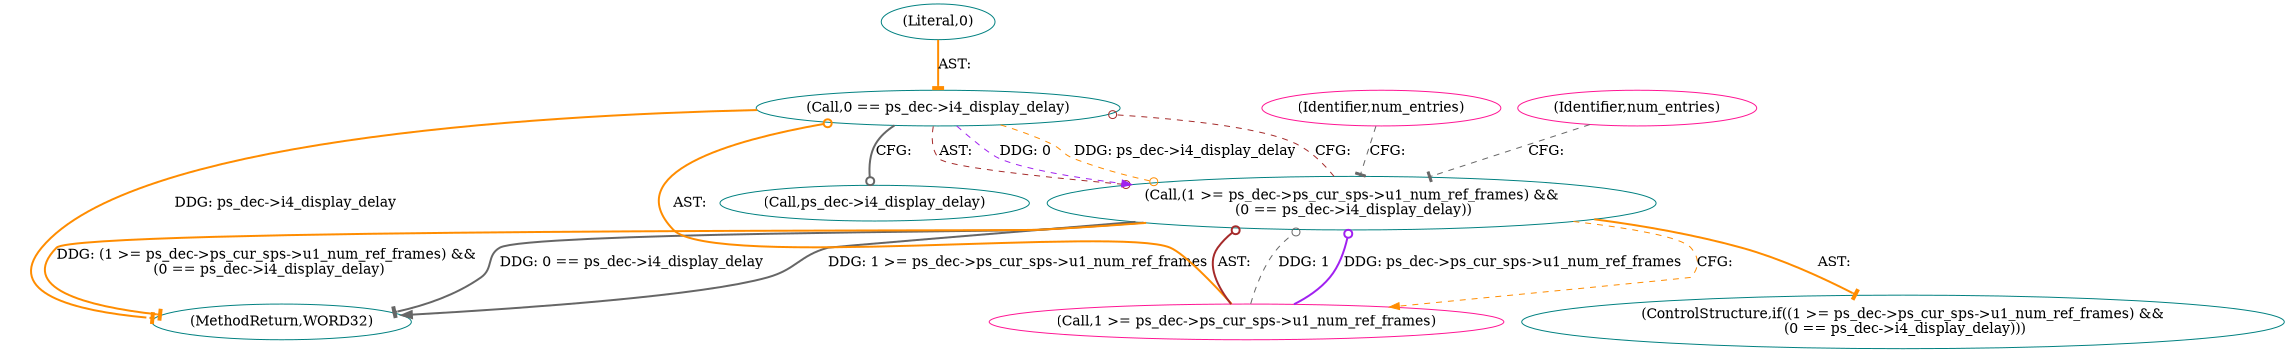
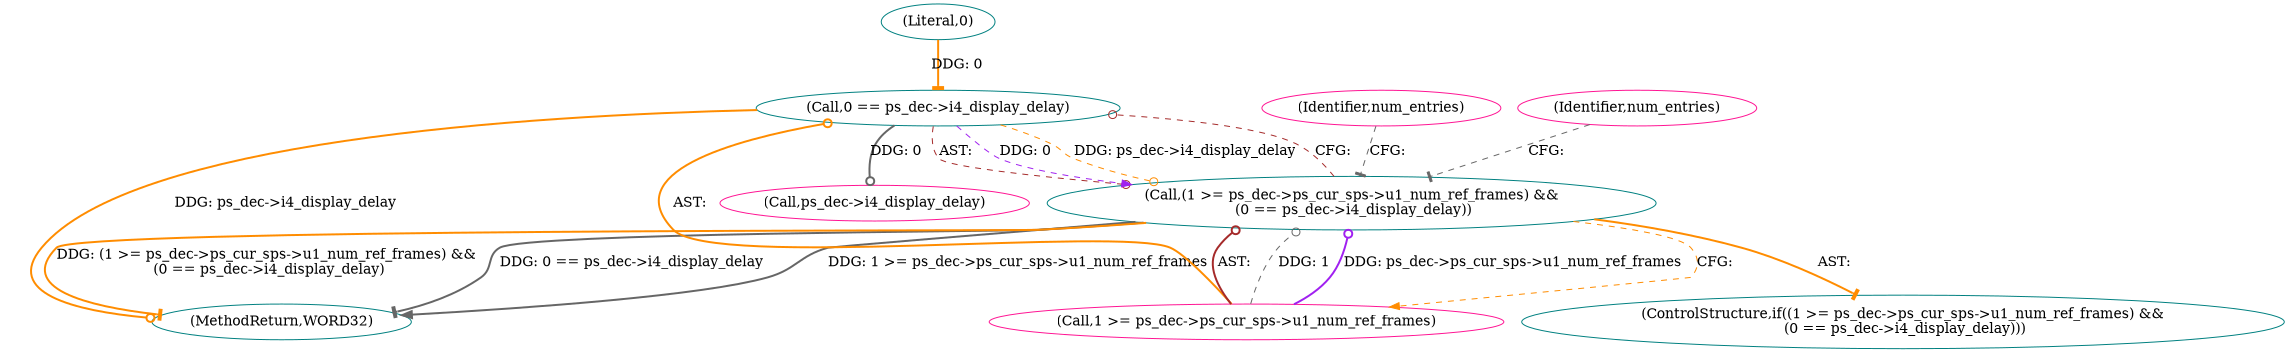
(957, 65) -> (957, 65)
(310, 147) -> (310, 147)
(896, 151) -> (896, 151)
(875, 203) -> (875, 203)
